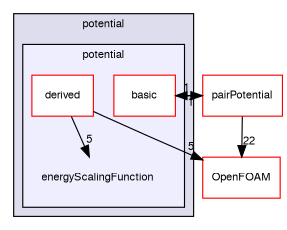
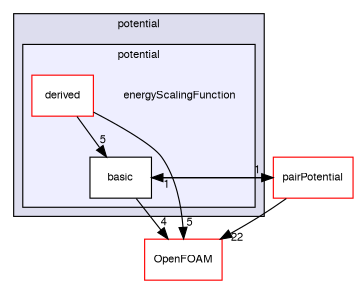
(145, 96) -> (121, 178)
(78, 132) -> (88, 132)
none -> (149, 214)
